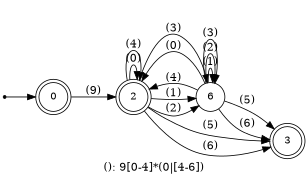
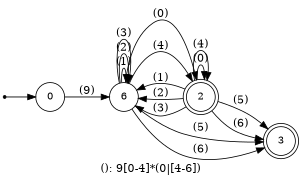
(53, 97) -> (50, 97)
(89, 97) -> (83, 97)
